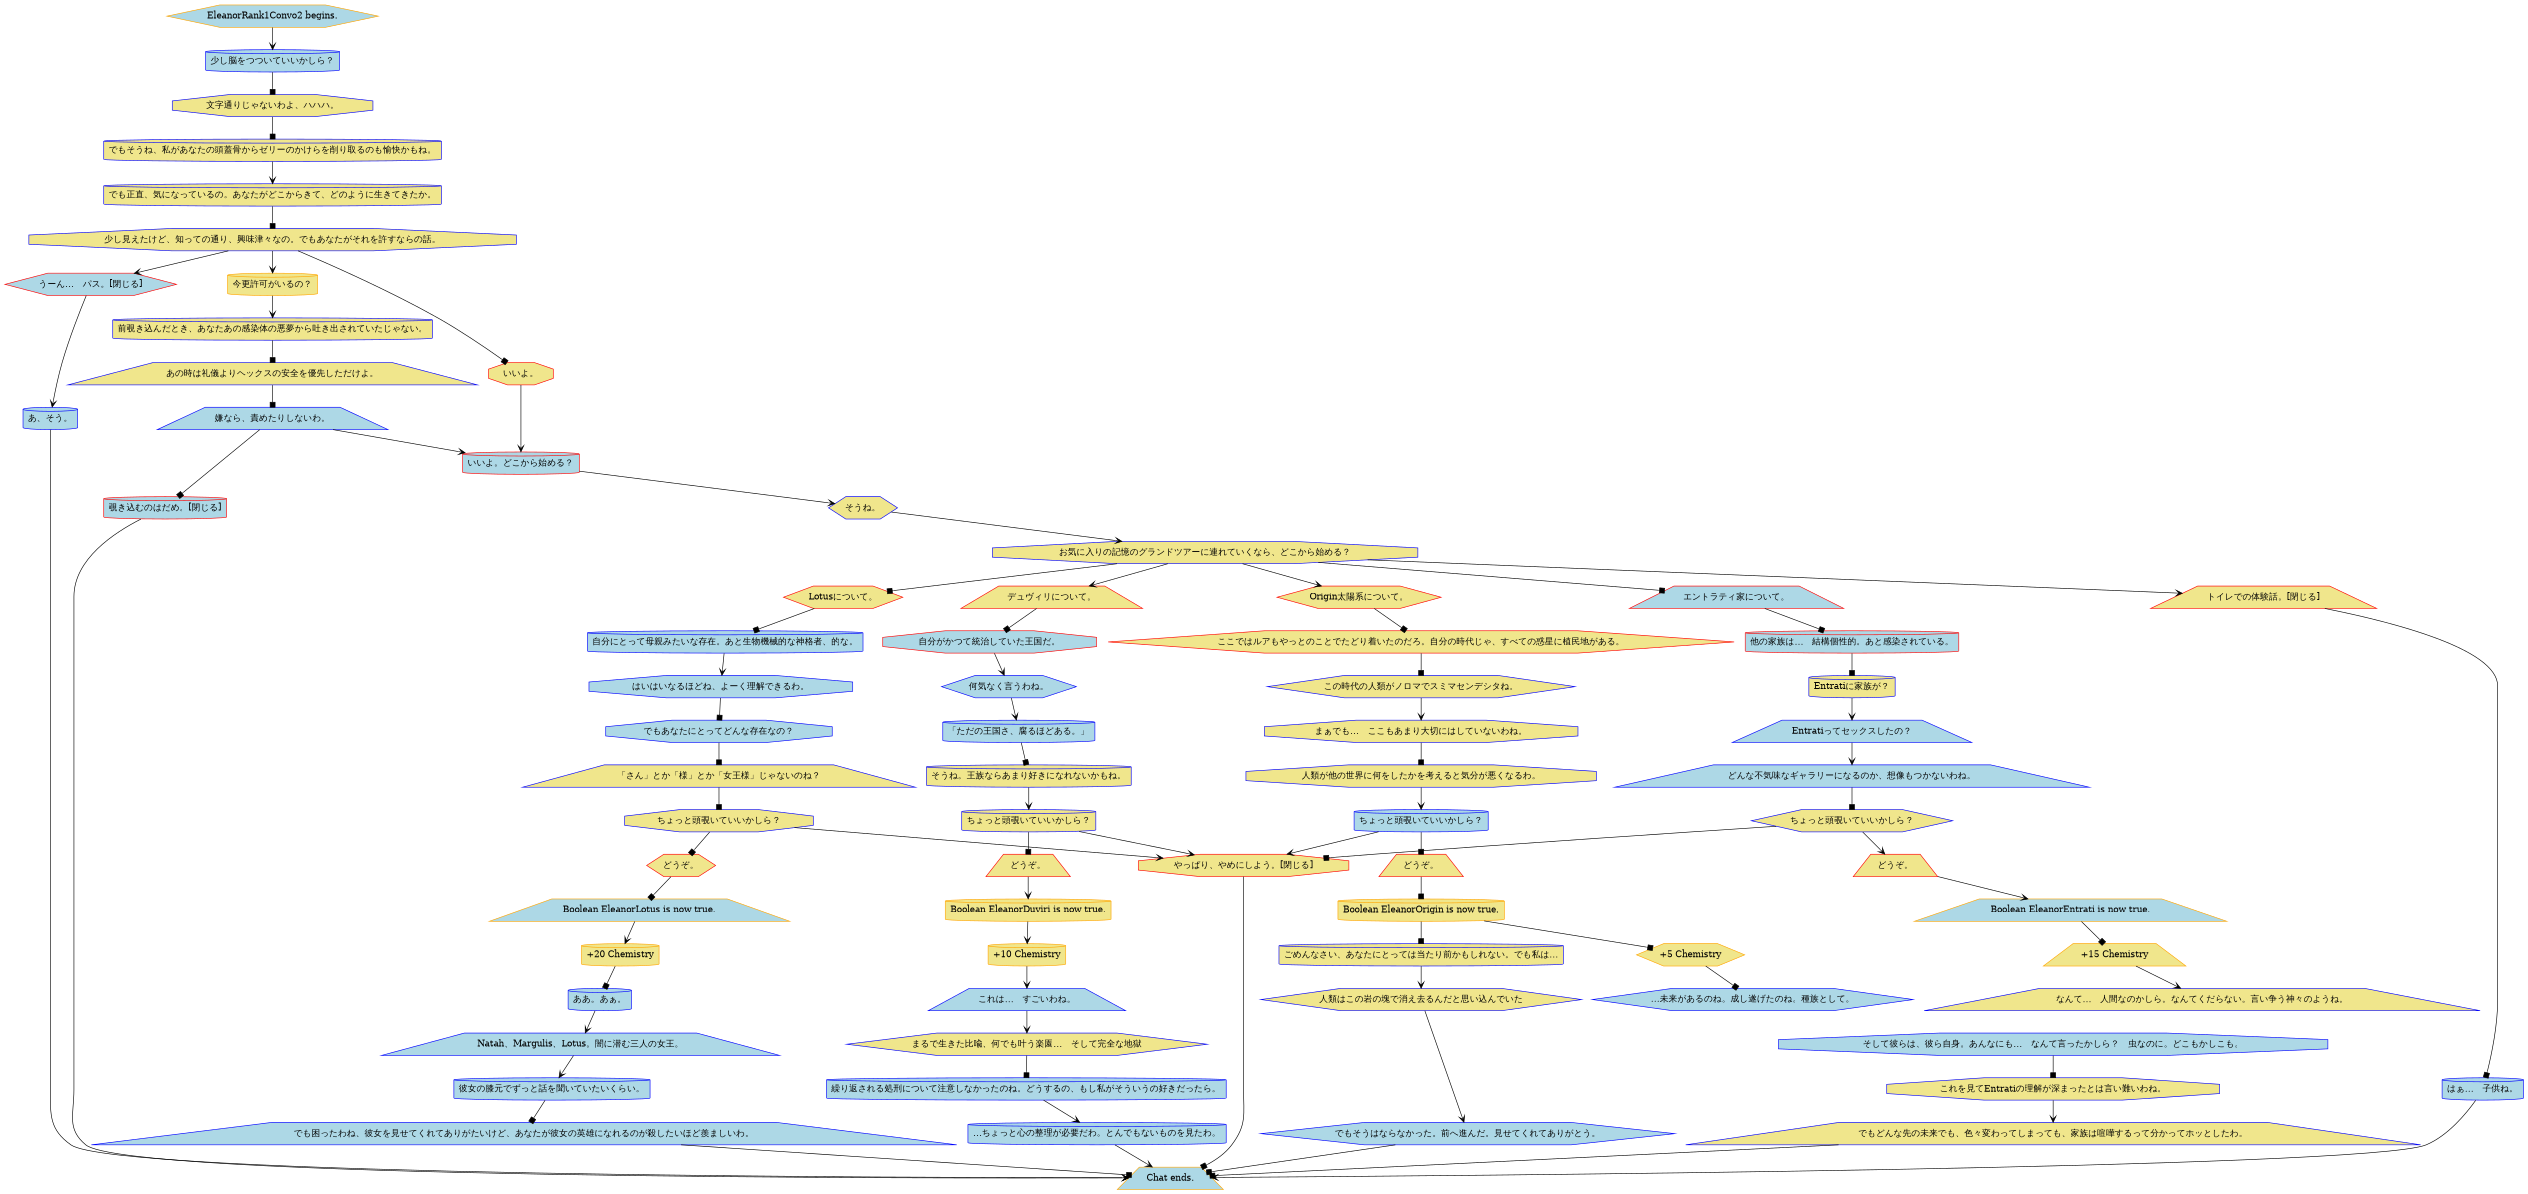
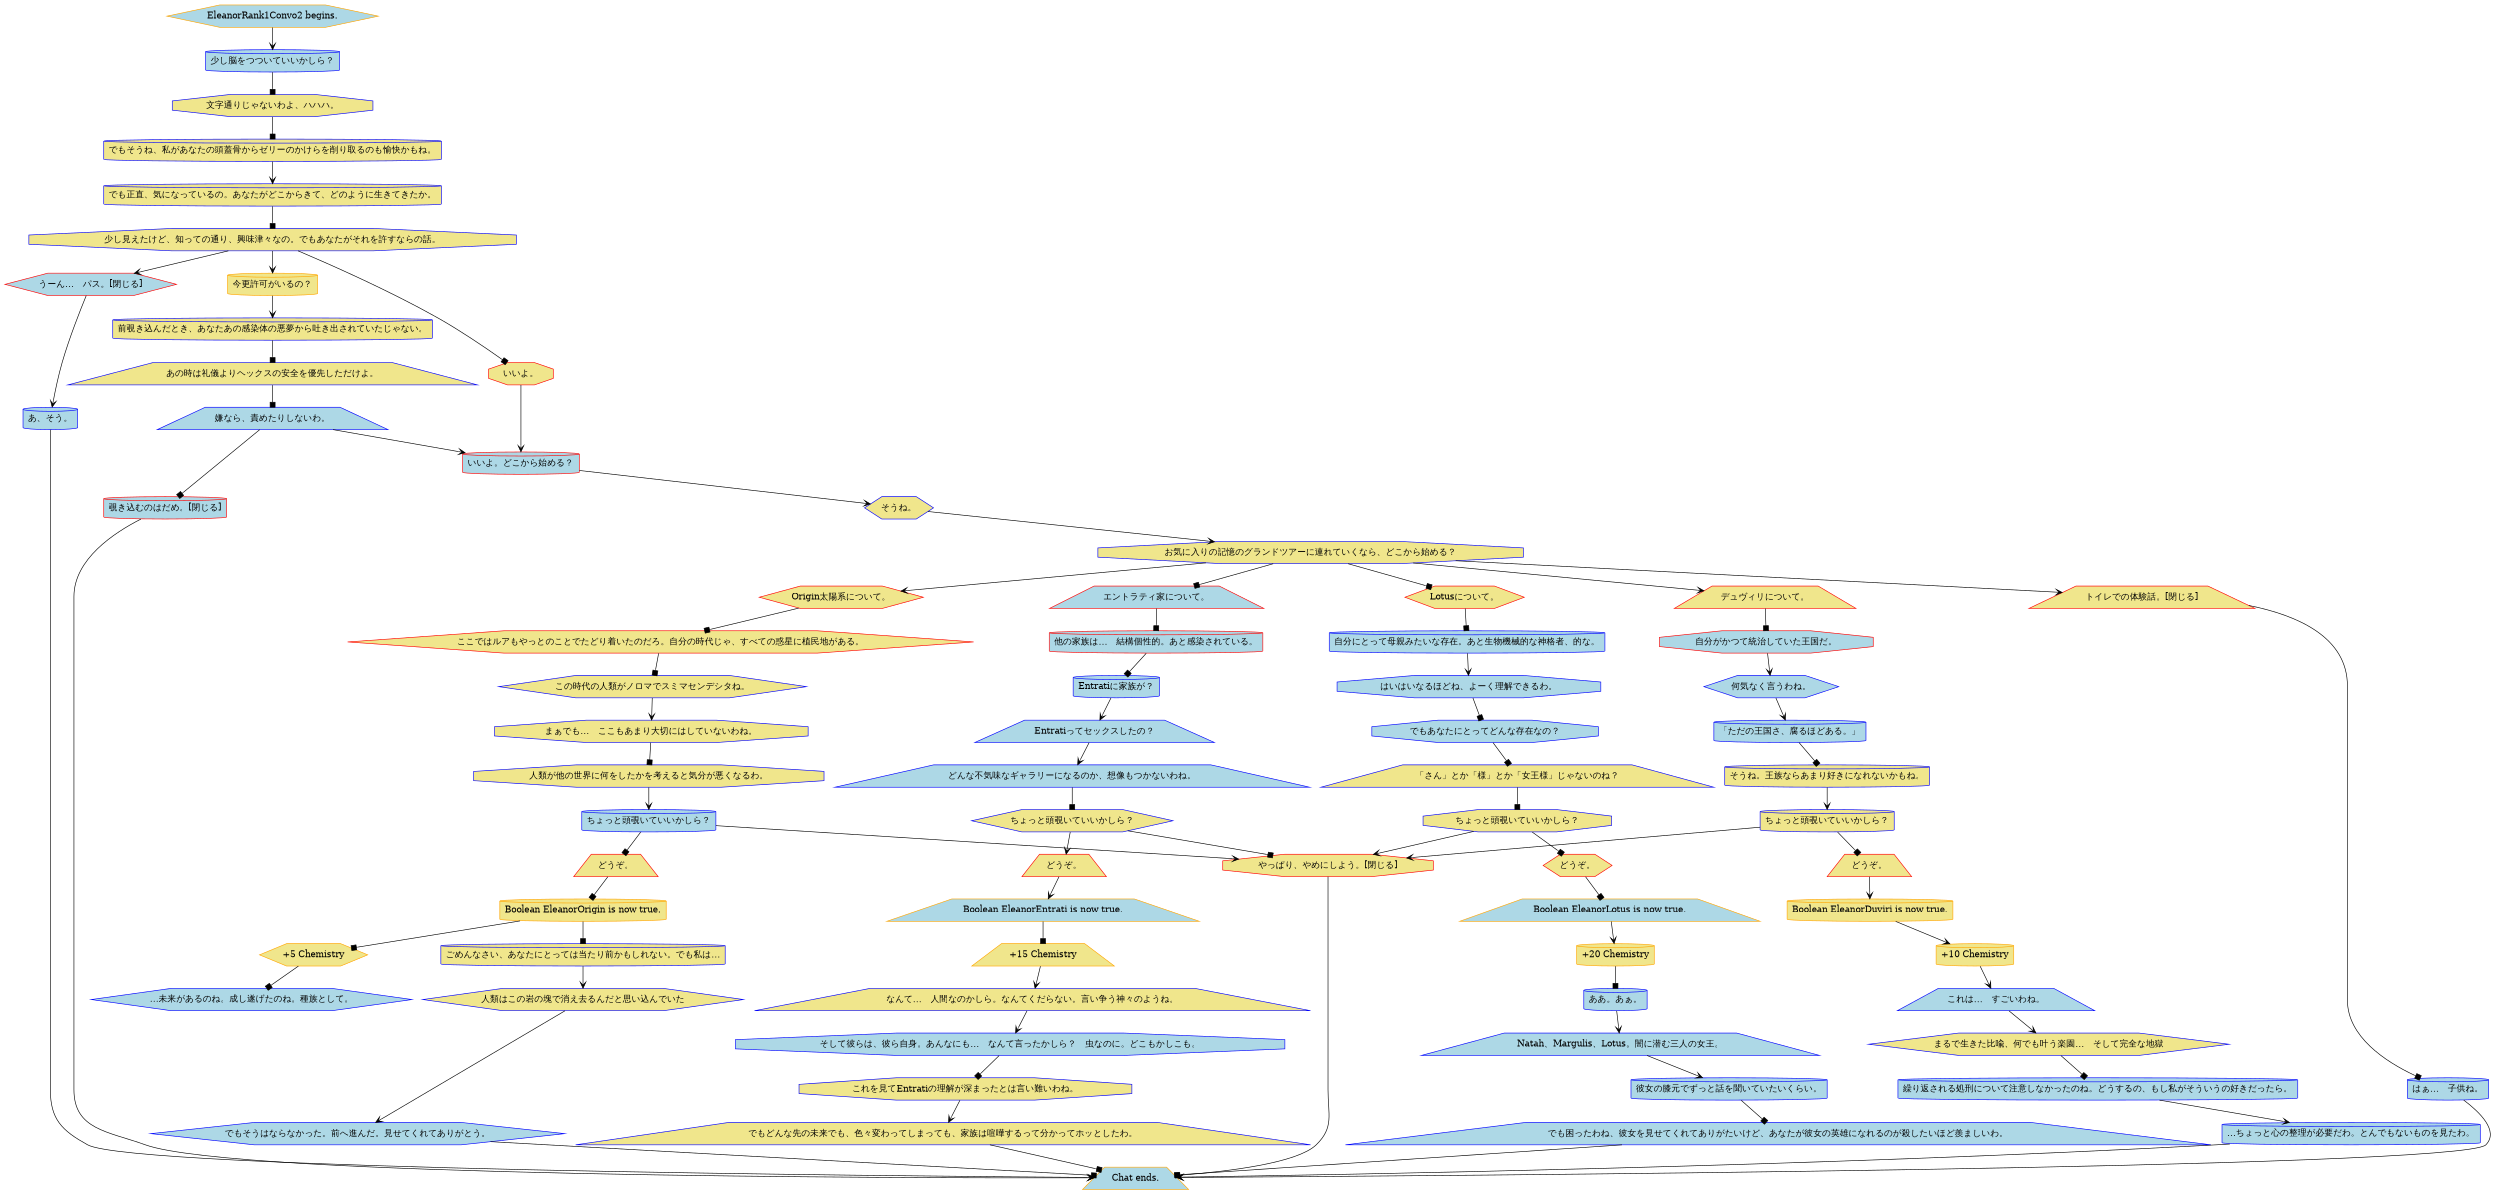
(1852, 687) -> (1116, 687)
none -> (1023, 1019)
